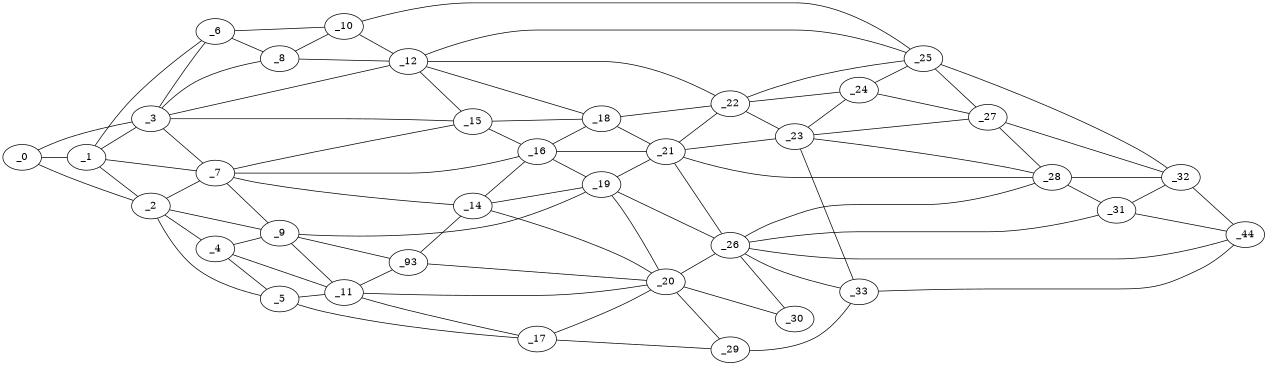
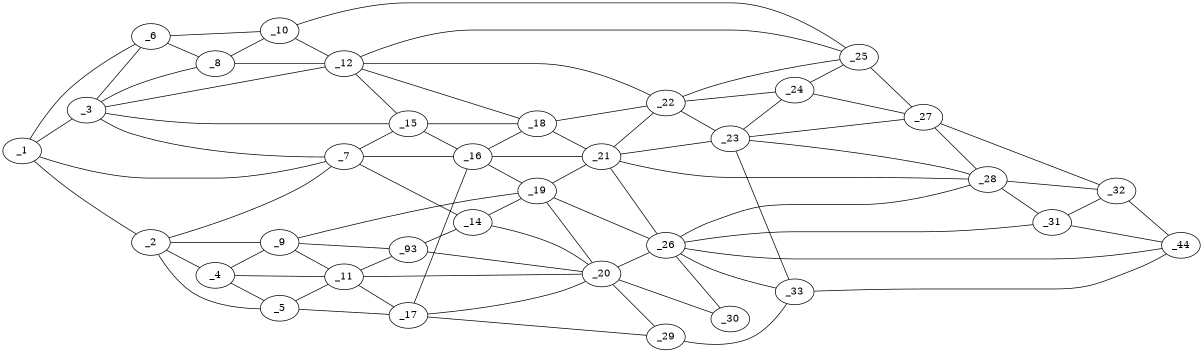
(1057, 110) -> none
(22, 157) -> none
(505, 179) -> (438, 243)
(248, 203) -> none
